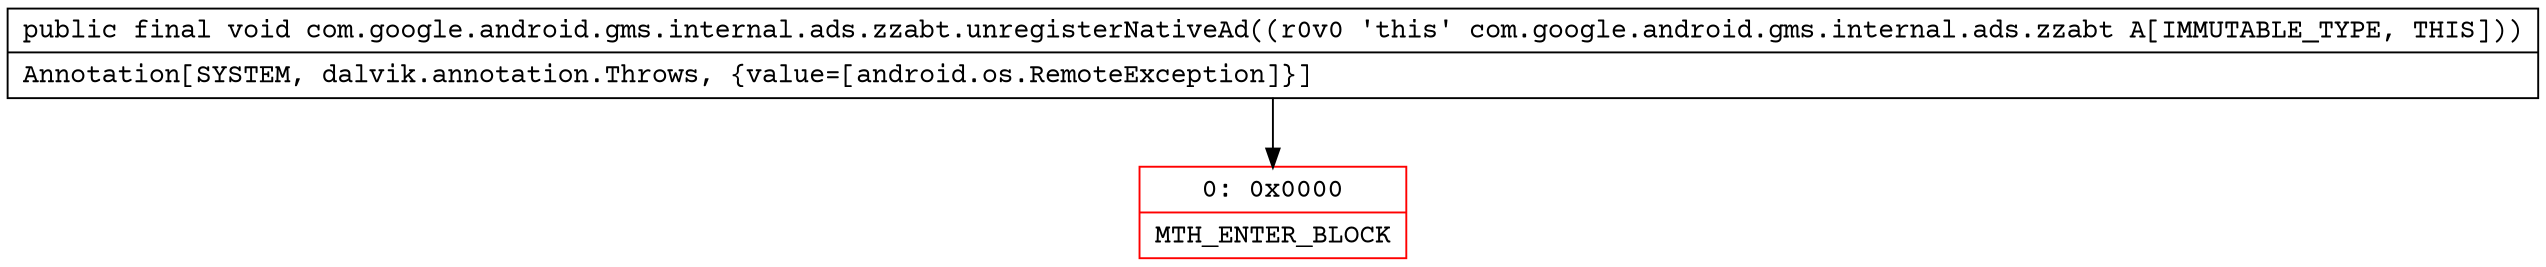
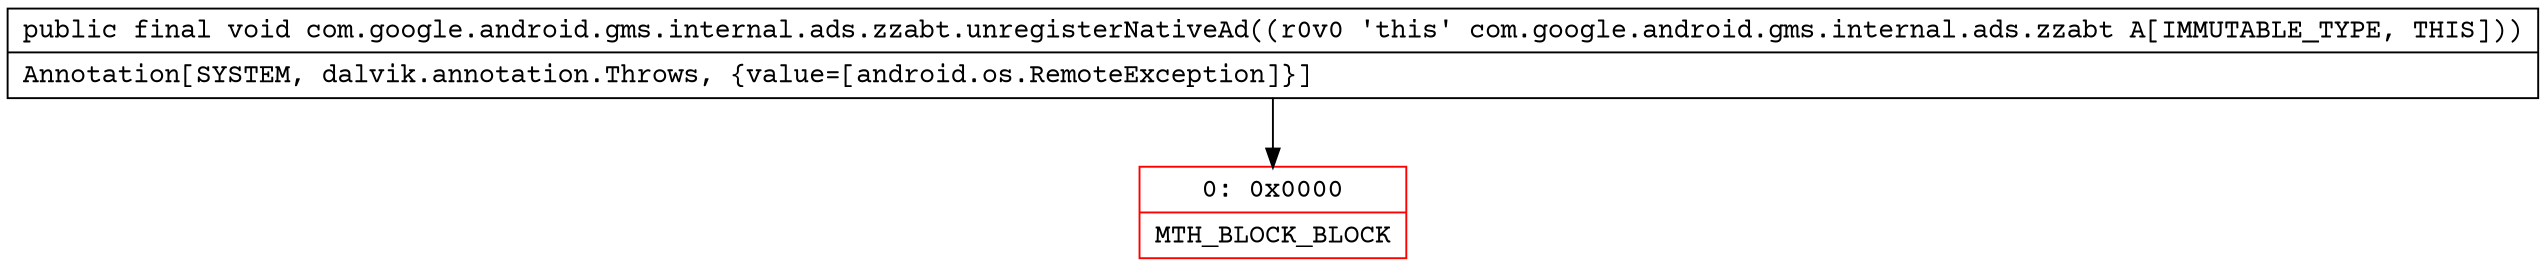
(1273, 234) -> (1273, 234)
